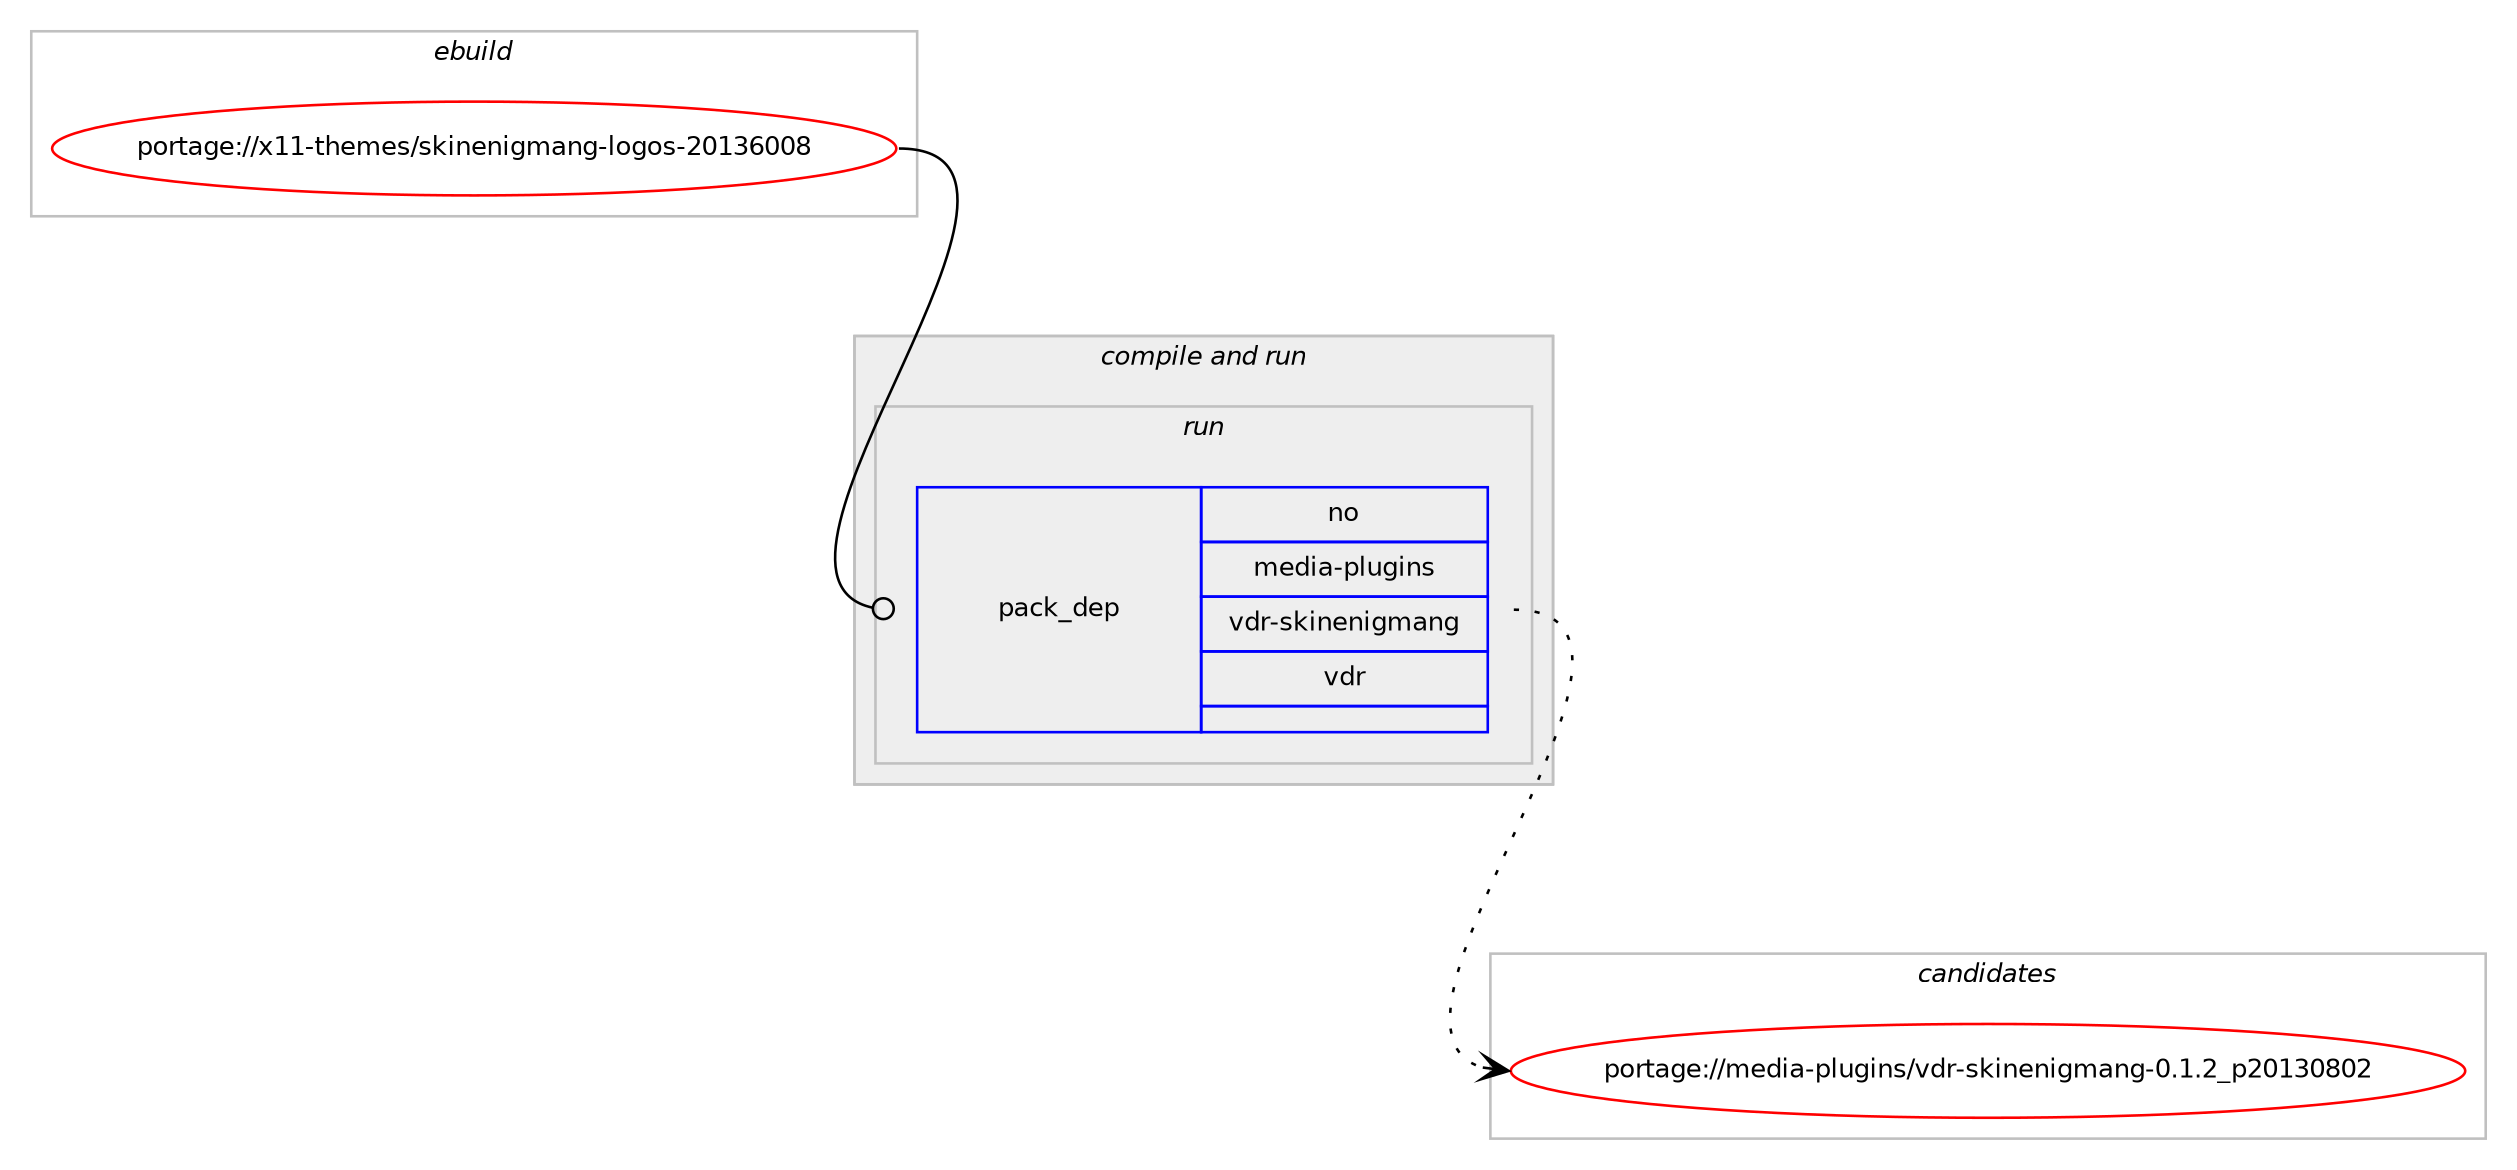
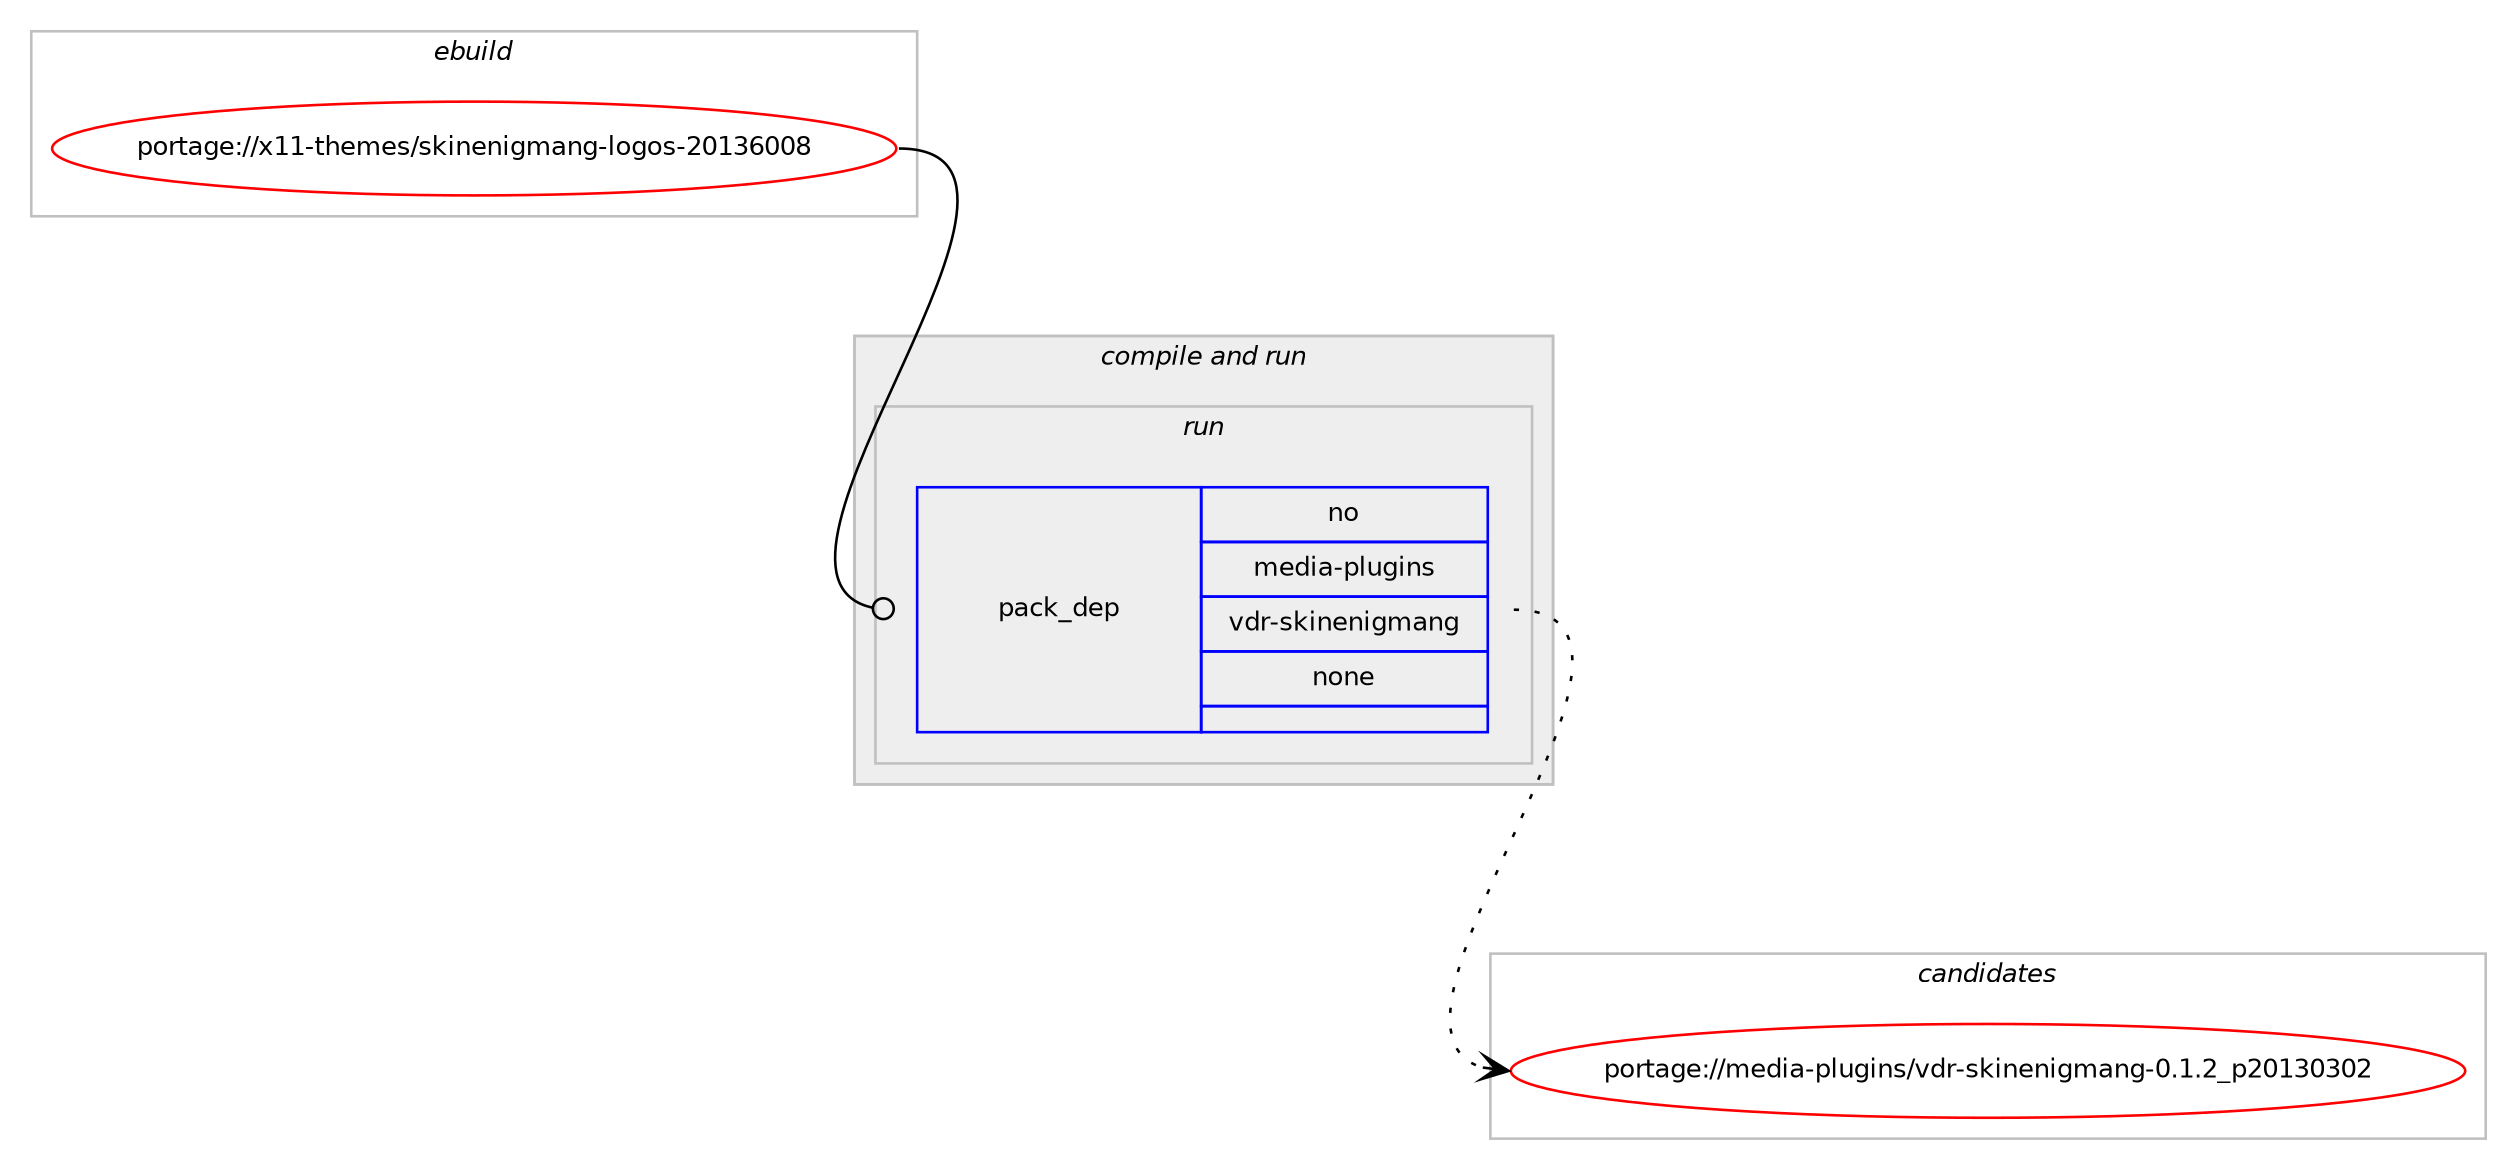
(1344, 677) -> (1344, 677)
(1988, 1071) -> (1988, 1071)
